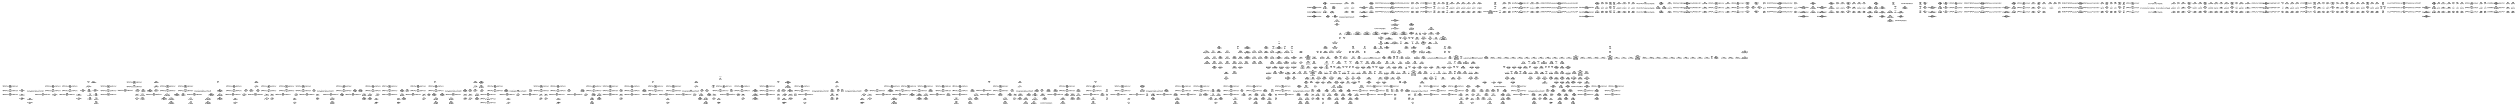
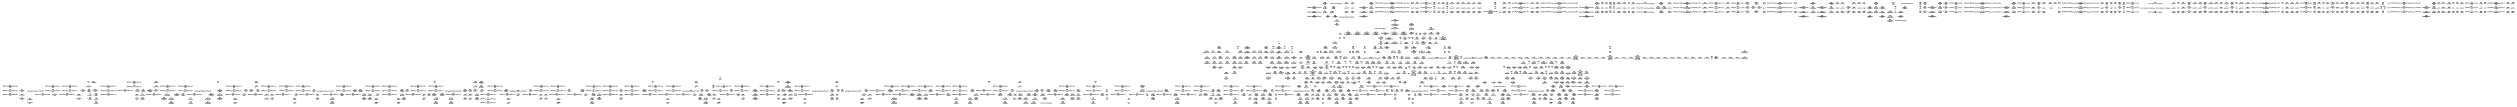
(1848, 4) -> none
(1393, 73) -> none
